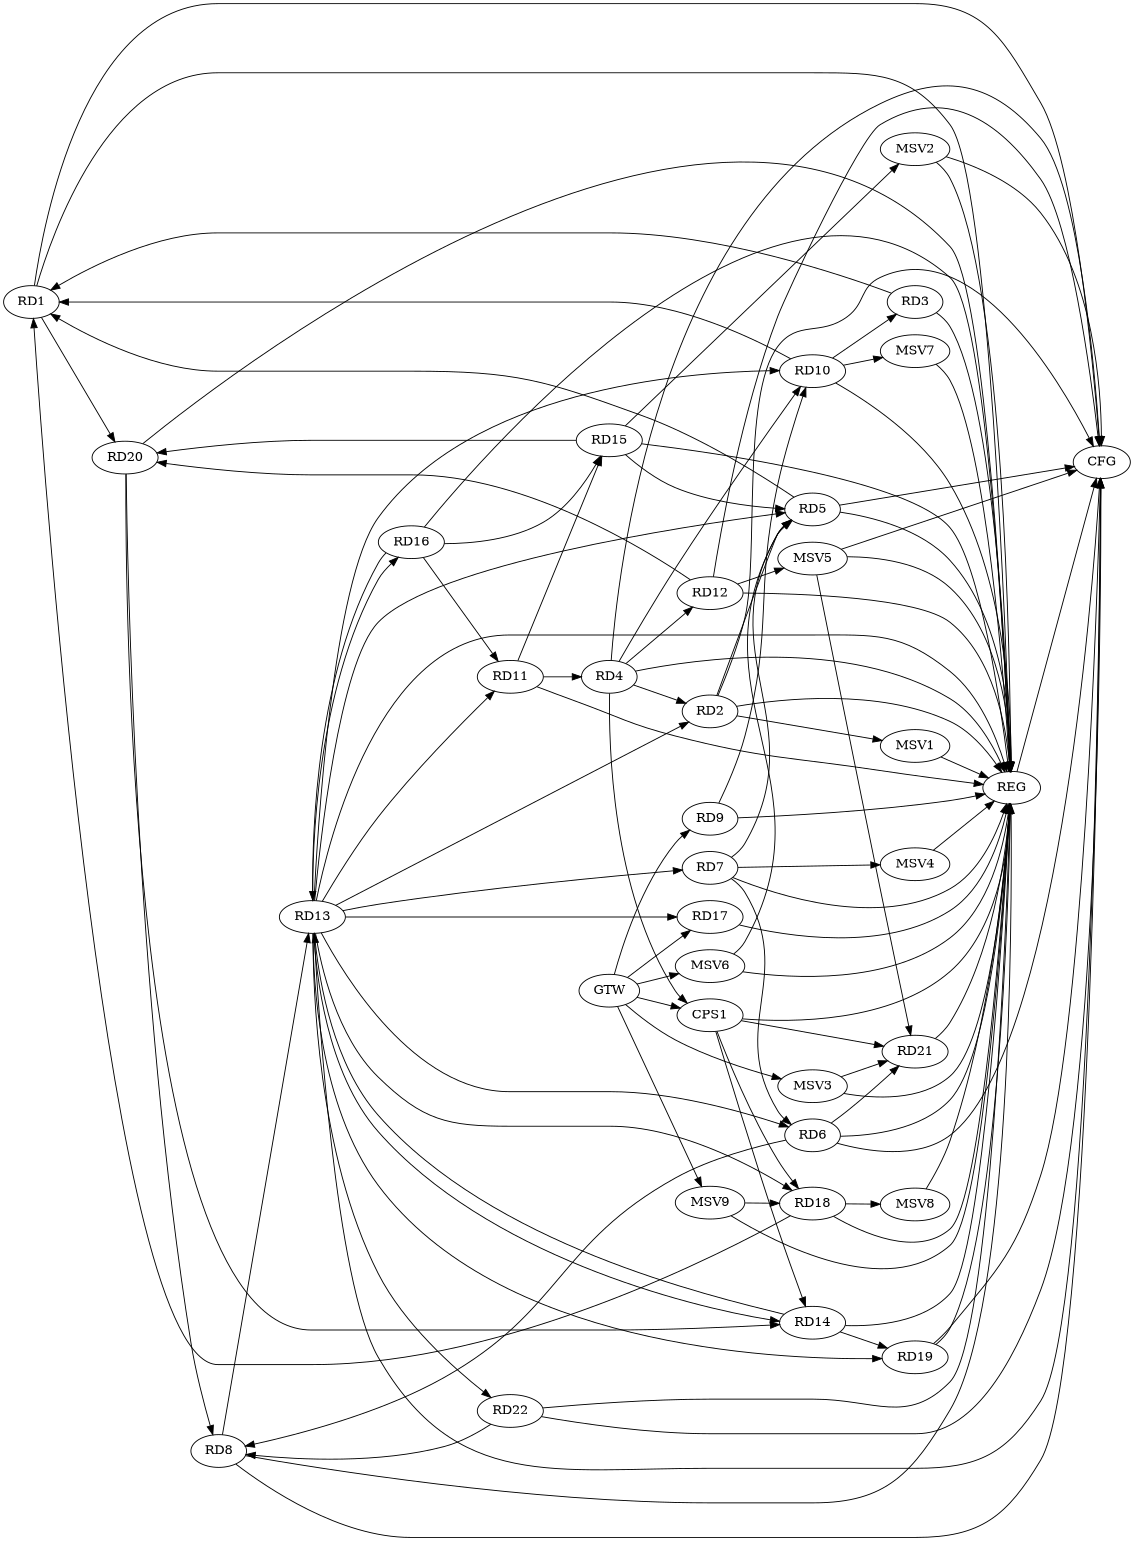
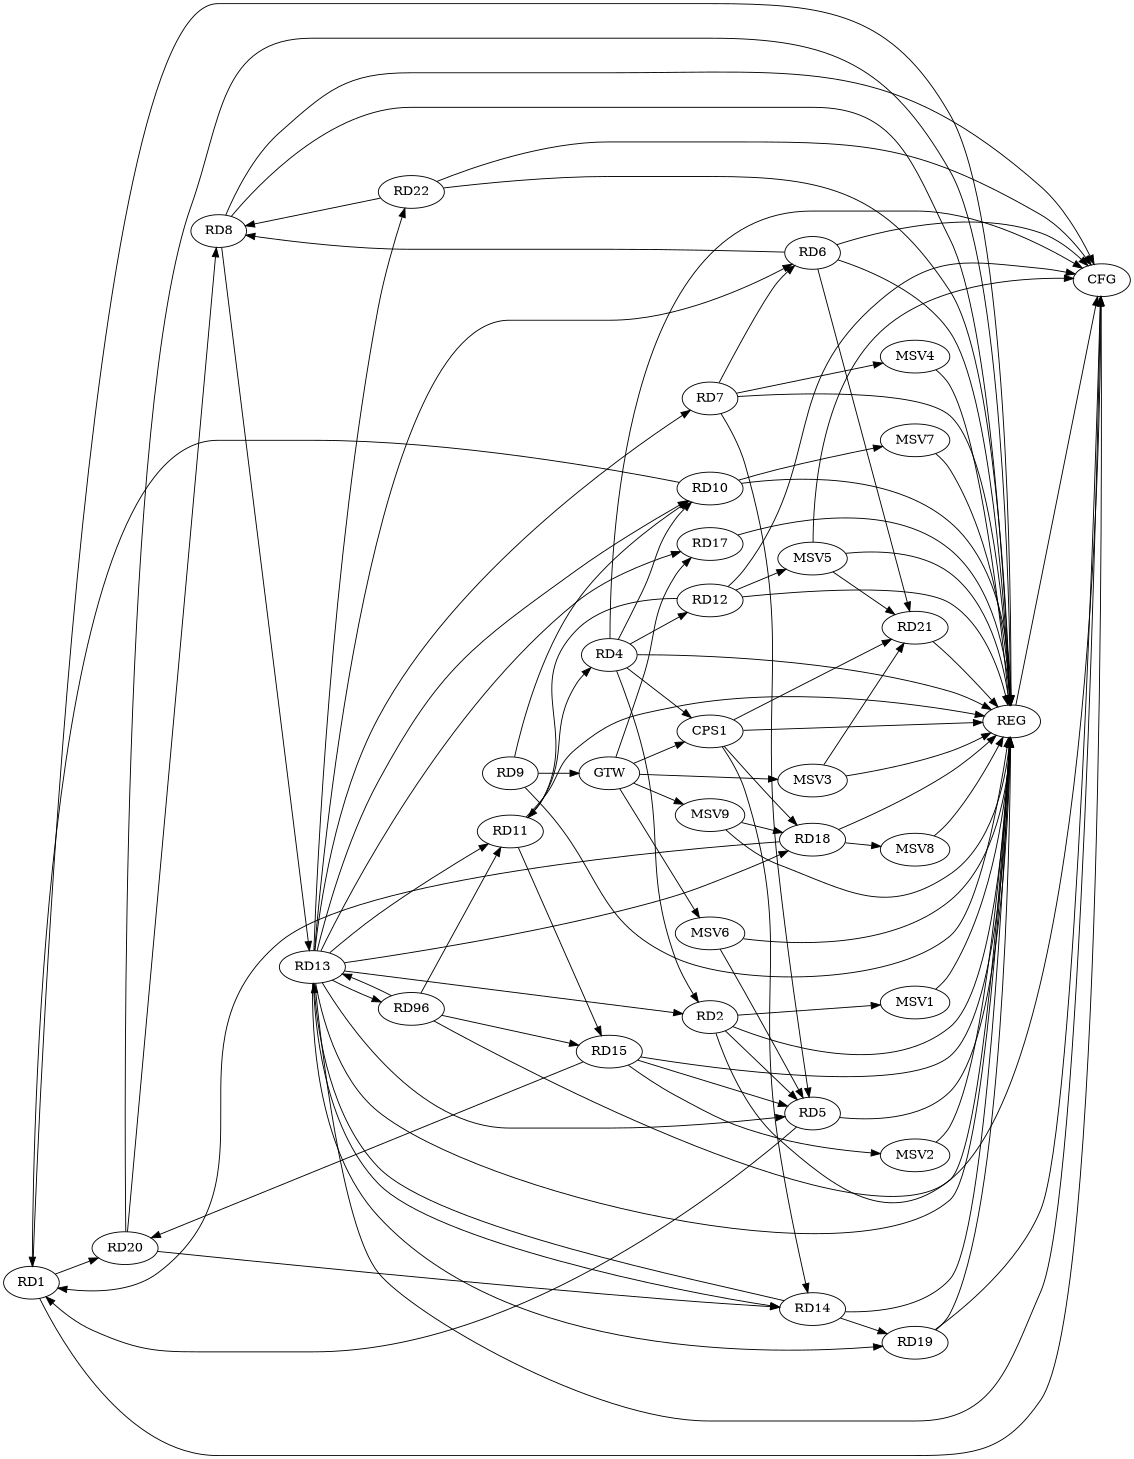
(1056, 236) -> none
(915, 302) -> none
(439, 477) -> (555, 666)
(958, 486) -> none
(411, 542) -> (411, 1009)
(642, 898) -> (547, 773)
